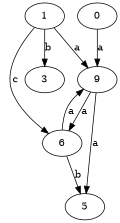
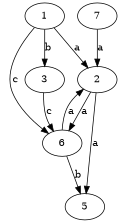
(97, 16) -> (97, 16)
(97, 80) -> (97, 80)
none -> (45, 109)
